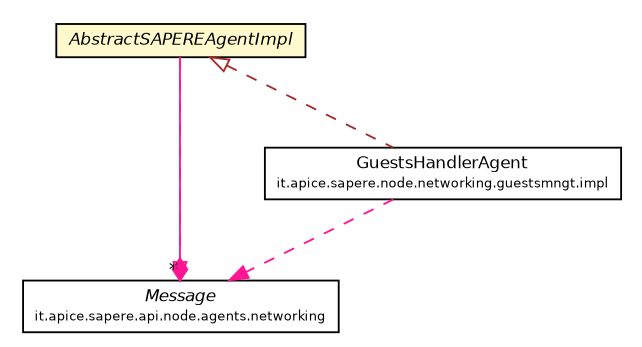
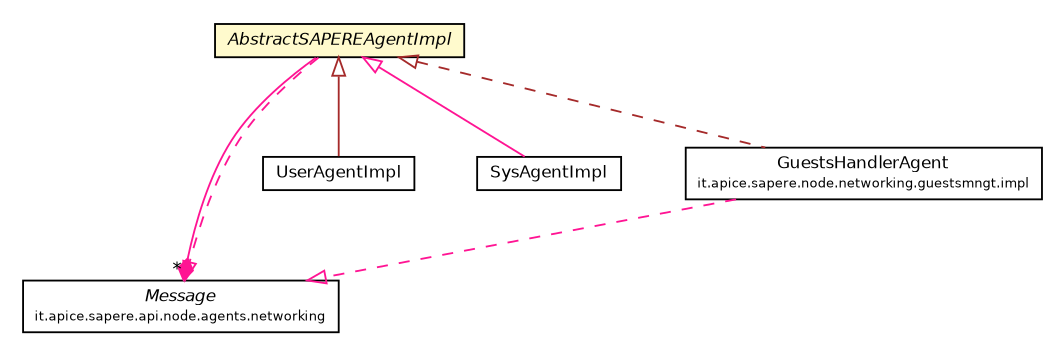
none -> (339, 174)
none -> (549, 174)
(320, 236) -> (531, 238)
